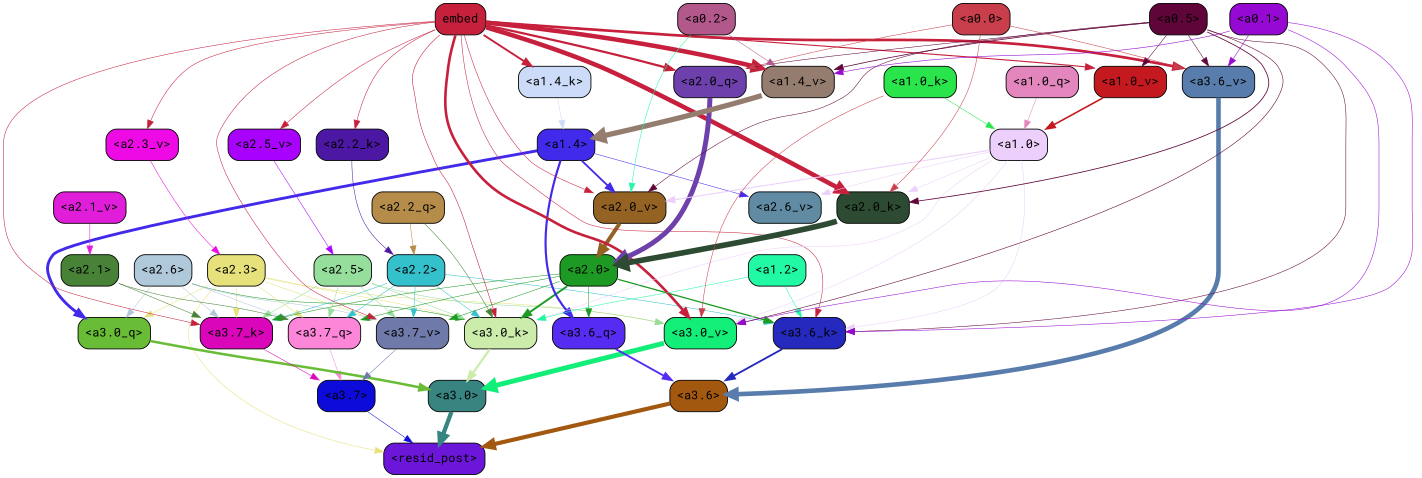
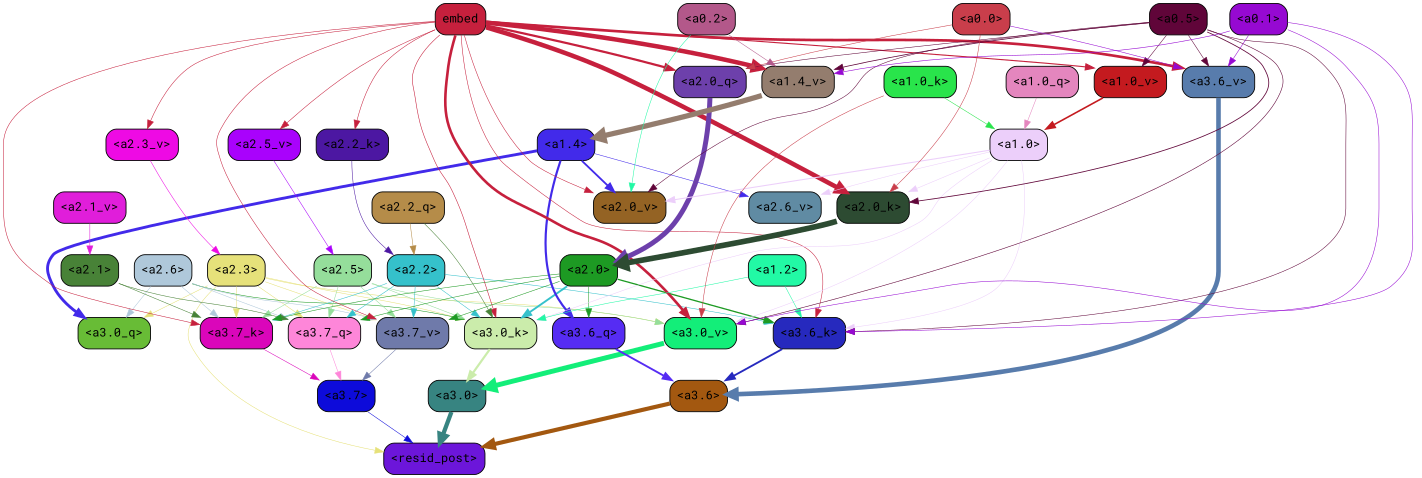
(1092, 45) -> (1092, 45)
(555, 82) -> none
(612, 235) -> none
(548, 299) -> (548, 299)
(272, 362) -> none
